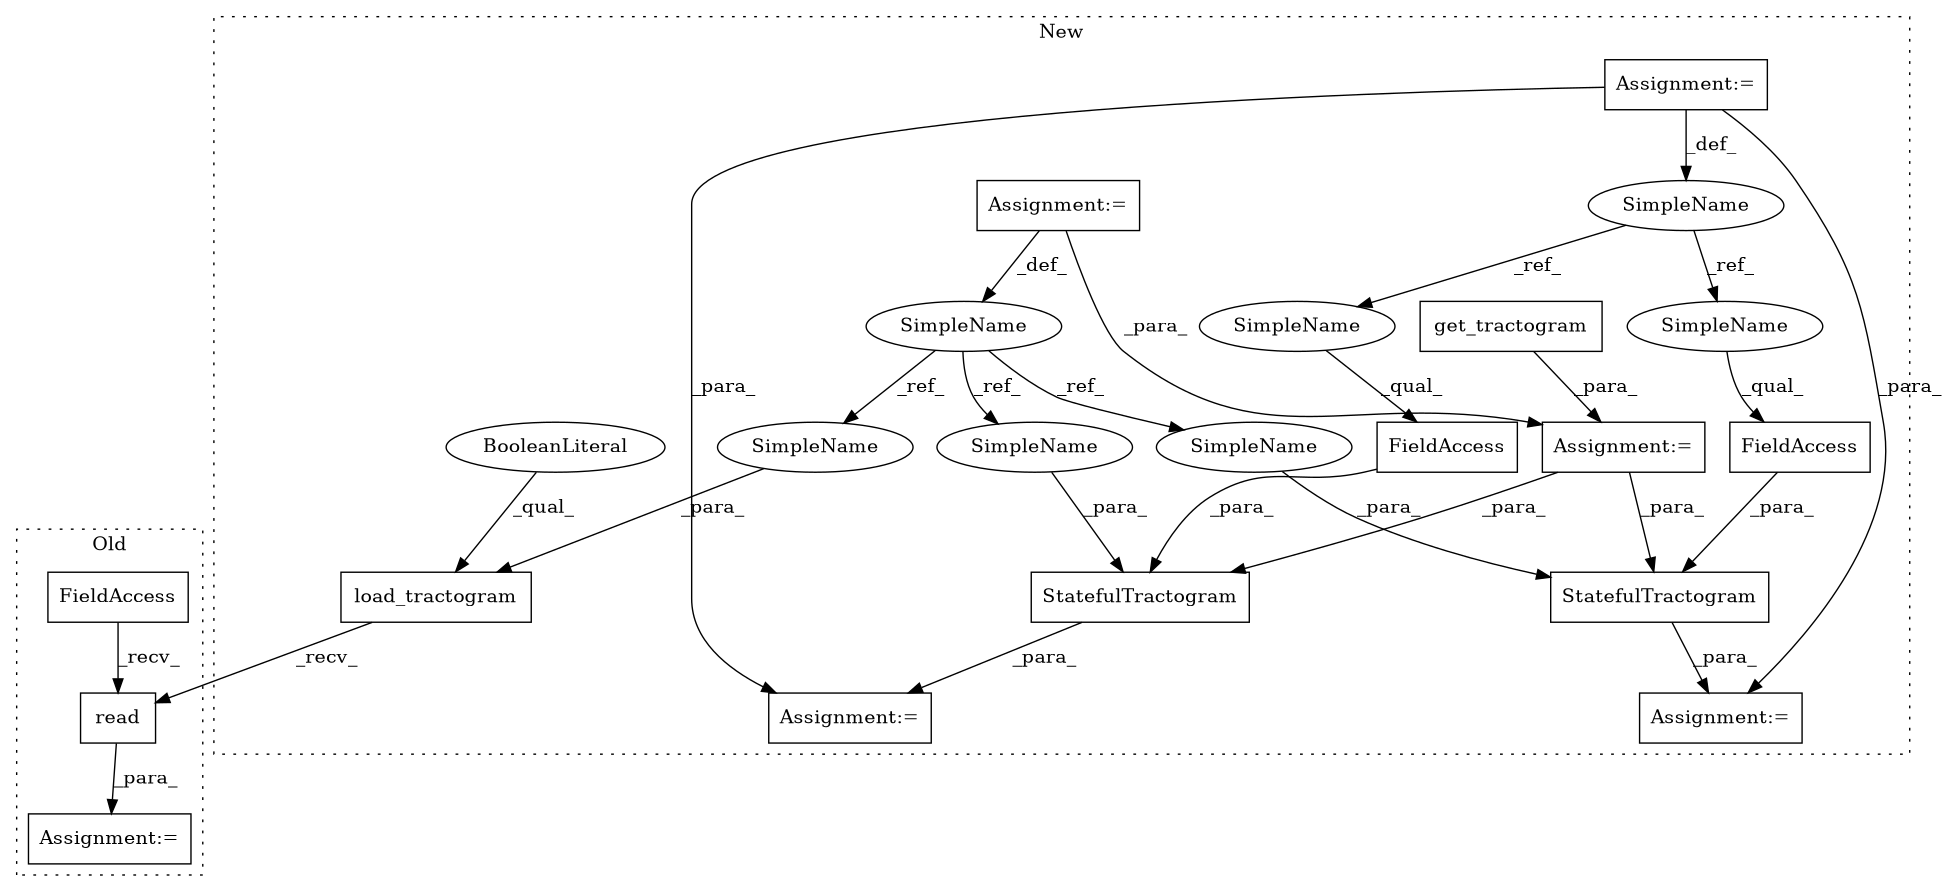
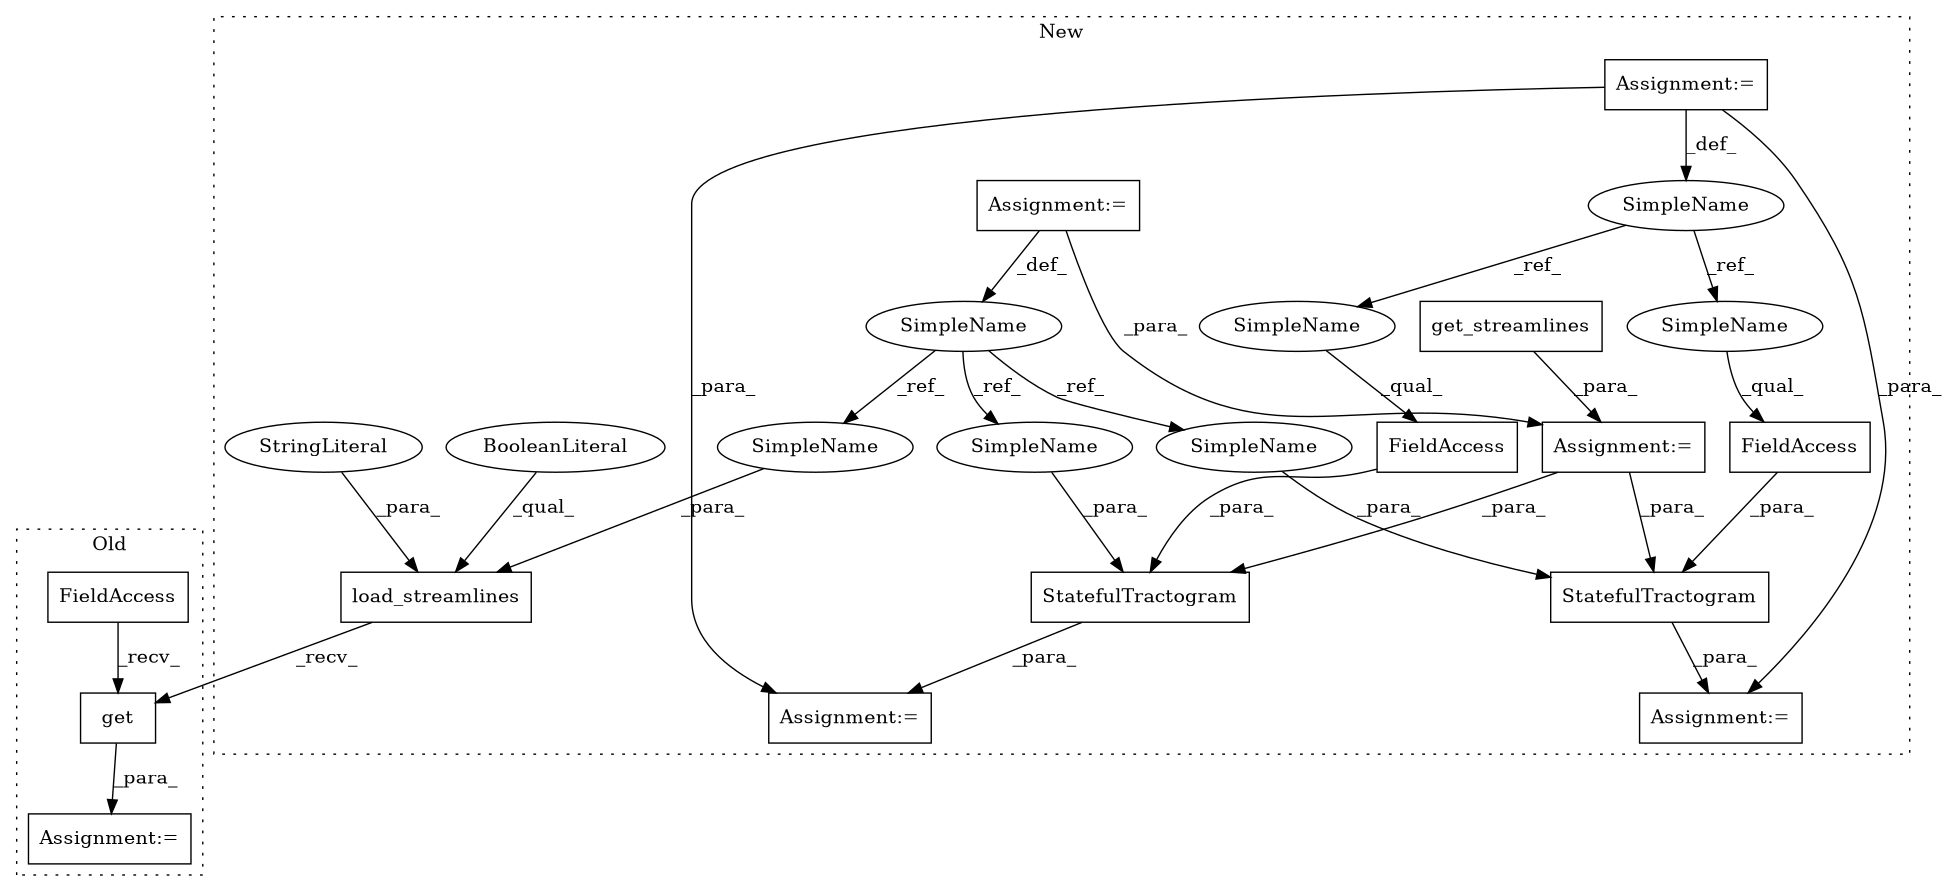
(1511, 326) -> (1511, 326)
none -> (324, 447)
(436, 597) -> (436, 597)
(118, 718) -> (118, 718)
